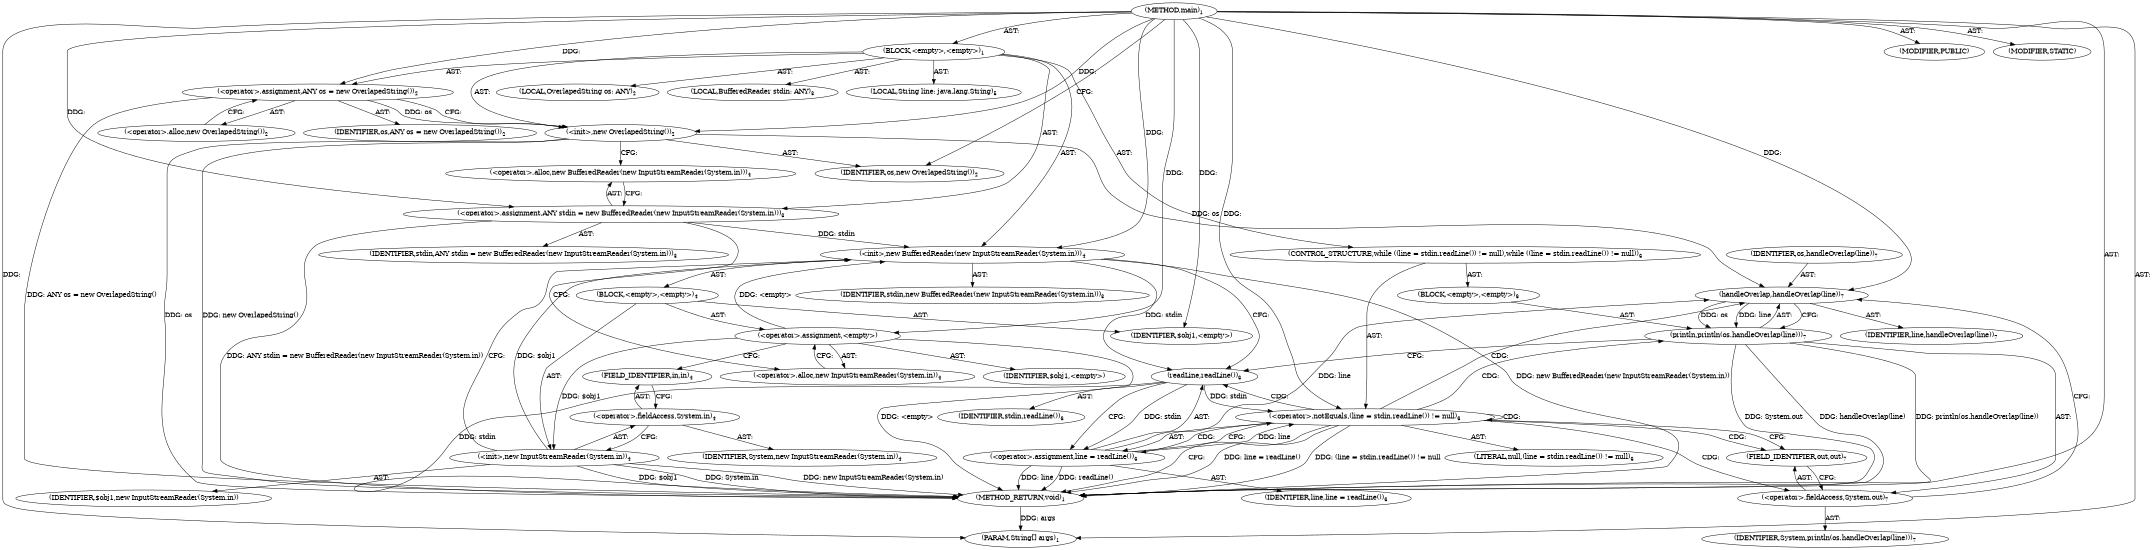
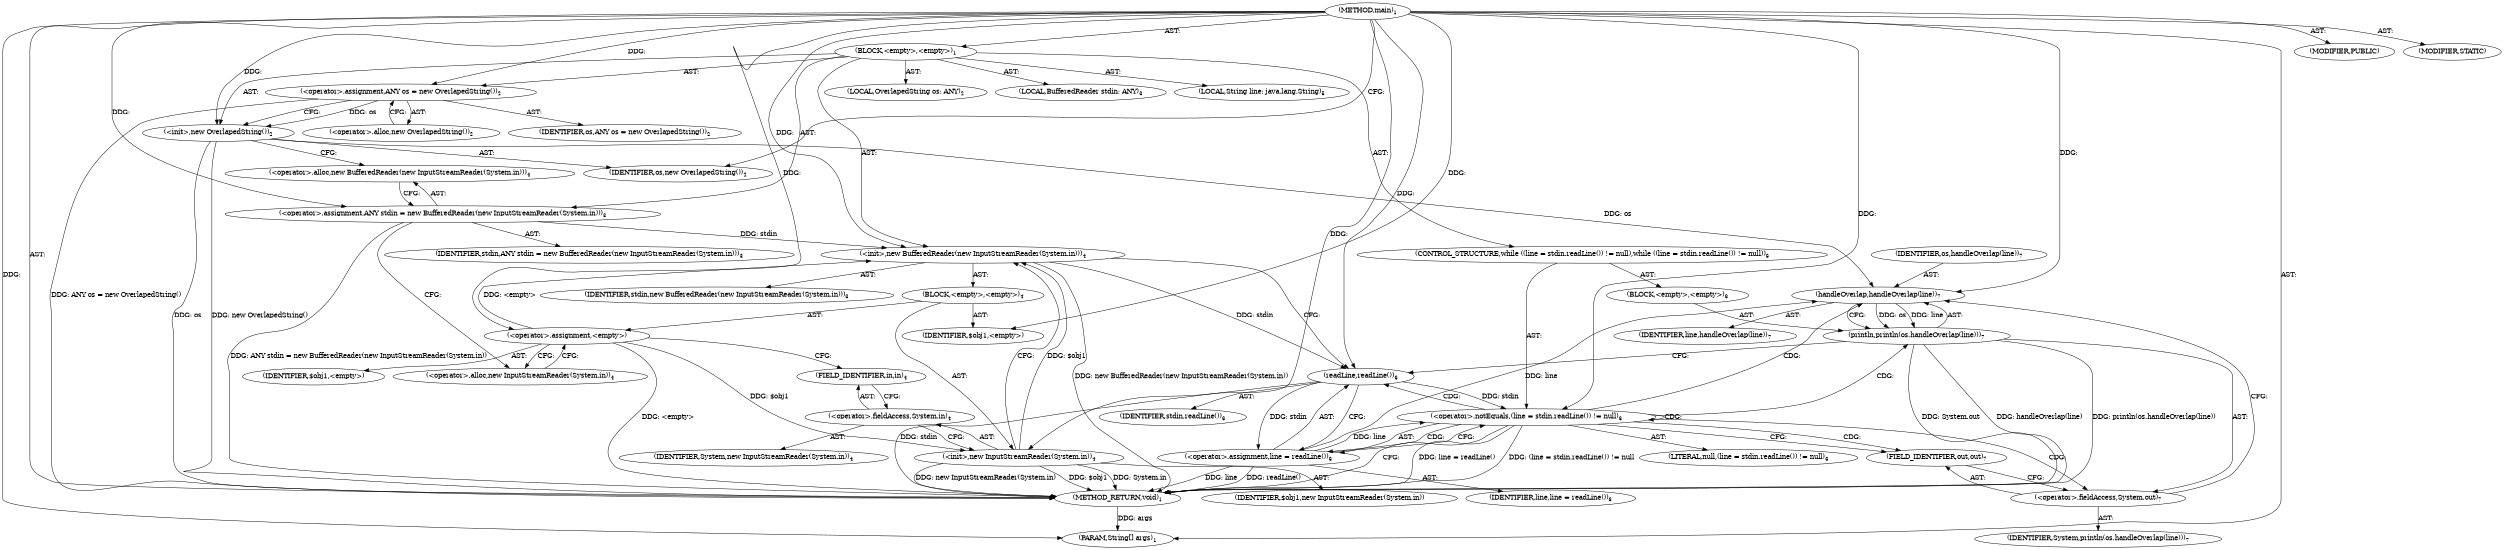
none -> (1396, 192)
none -> (1310, 304)
(850, 356) -> (547, 356)
